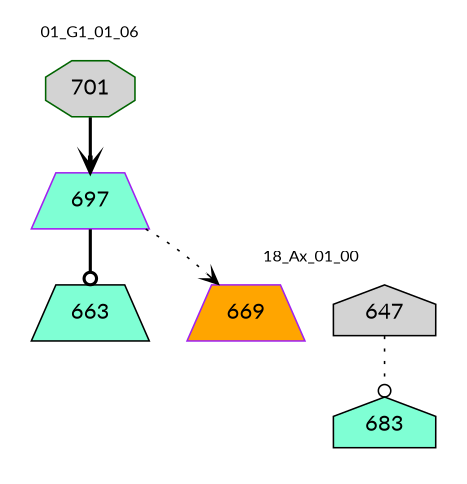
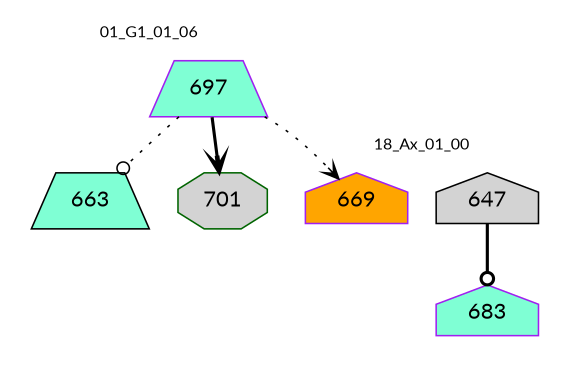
(90, 137) -> (215, 137)
(90, 251) -> (153, 140)
(246, 313) -> (357, 201)
(385, 360) -> (487, 248)
(385, 425) -> (487, 313)
